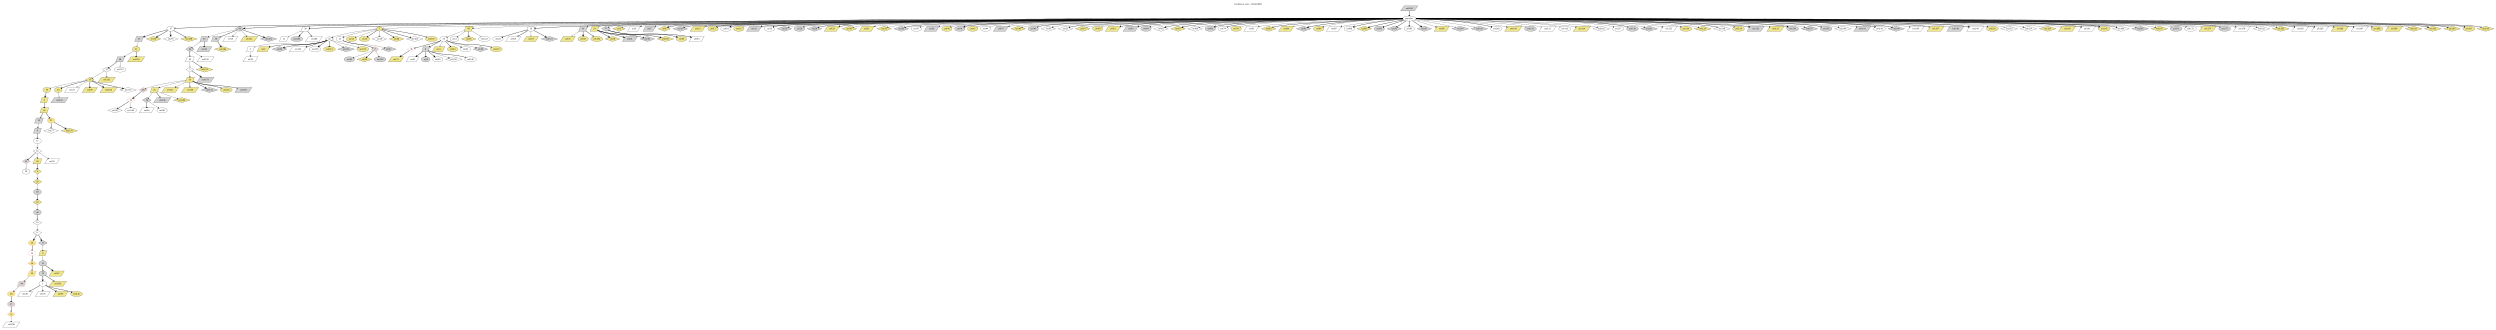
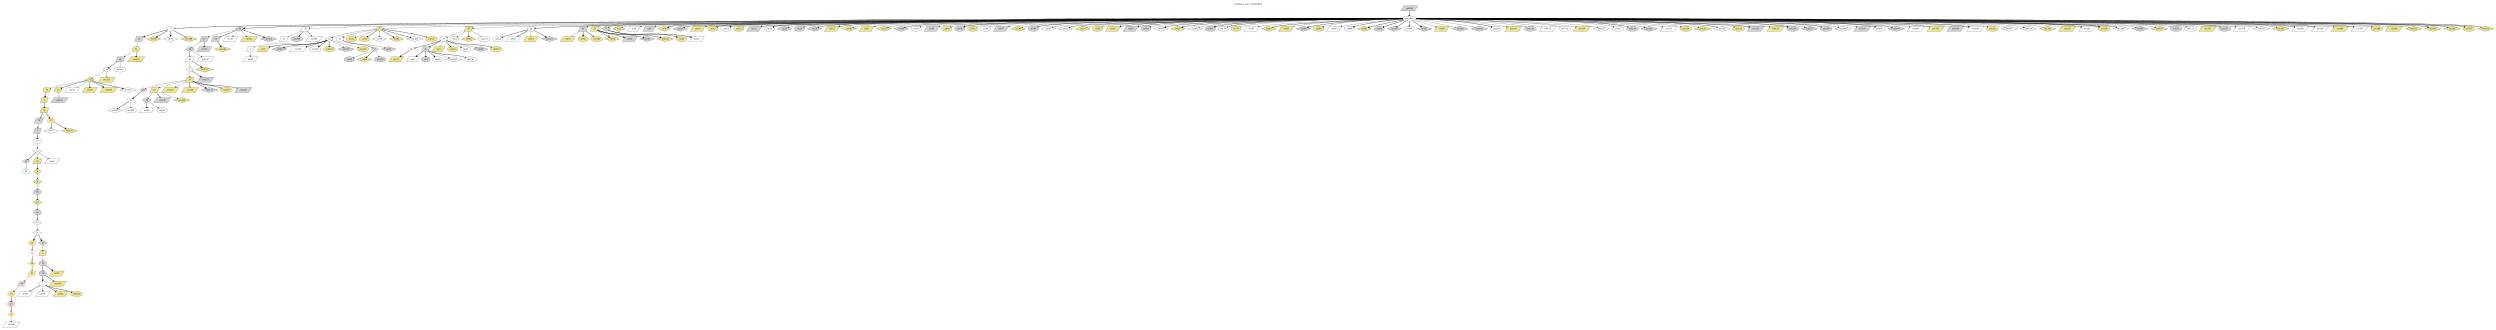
(856, 21) -> (856, 21)
